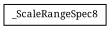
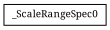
(55, 15) -> (55, 15)
